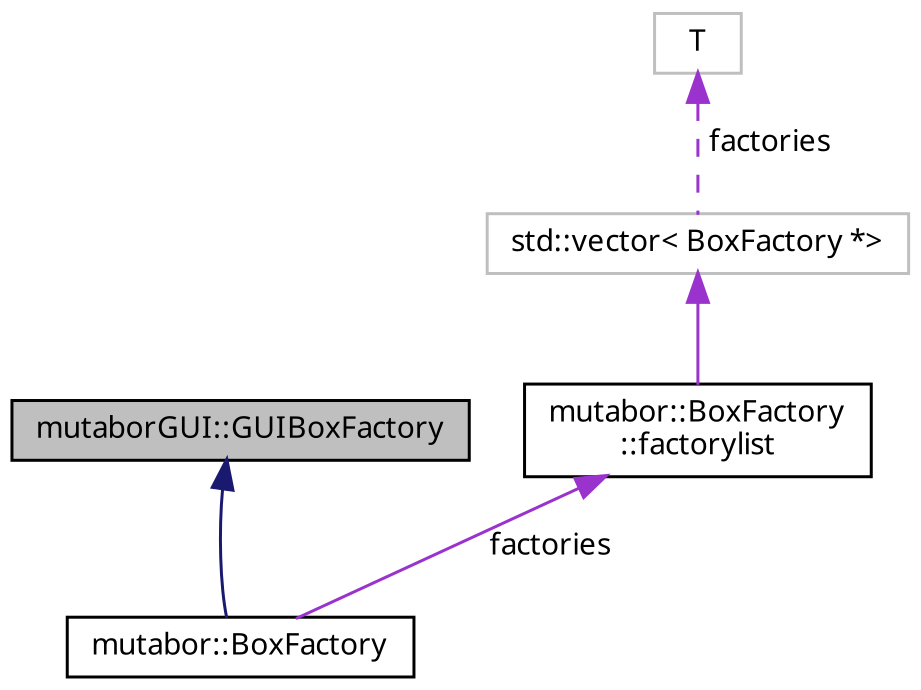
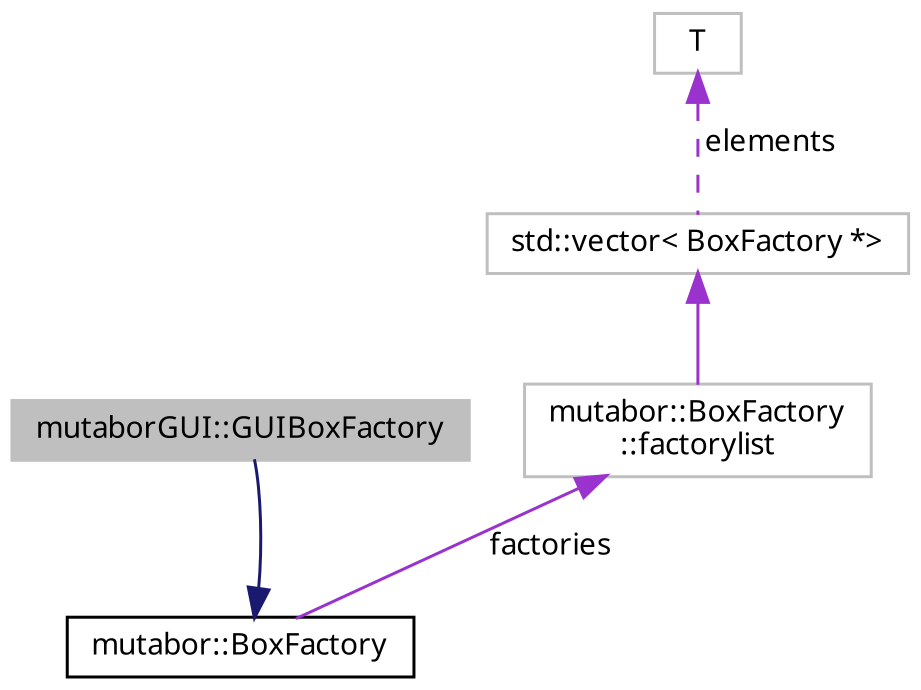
(767, 143) -> (767, 143)
(241, 430) -> (241, 430)
(698, 430) -> (698, 430)
(221, 554) -> (261, 524)
